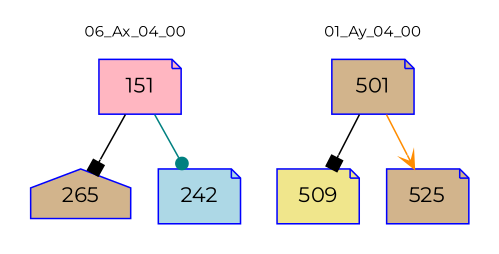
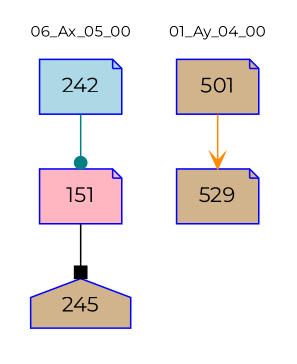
(135, 33) -> (81, 33)
(167, 136) -> (81, 136)
(81, 196) -> (81, 306)
(318, 196) -> none
(428, 196) -> (218, 196)
